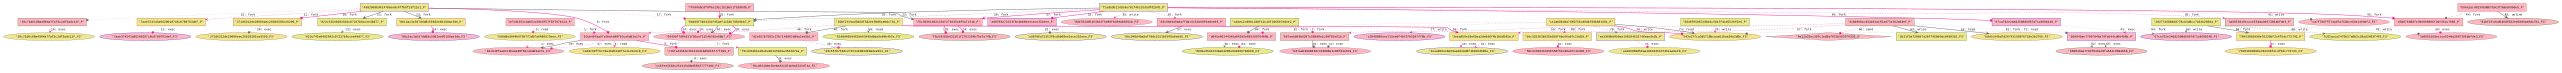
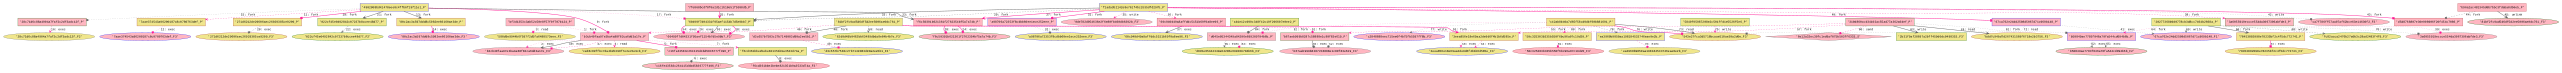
(1318, 29) -> (1319, 29)
